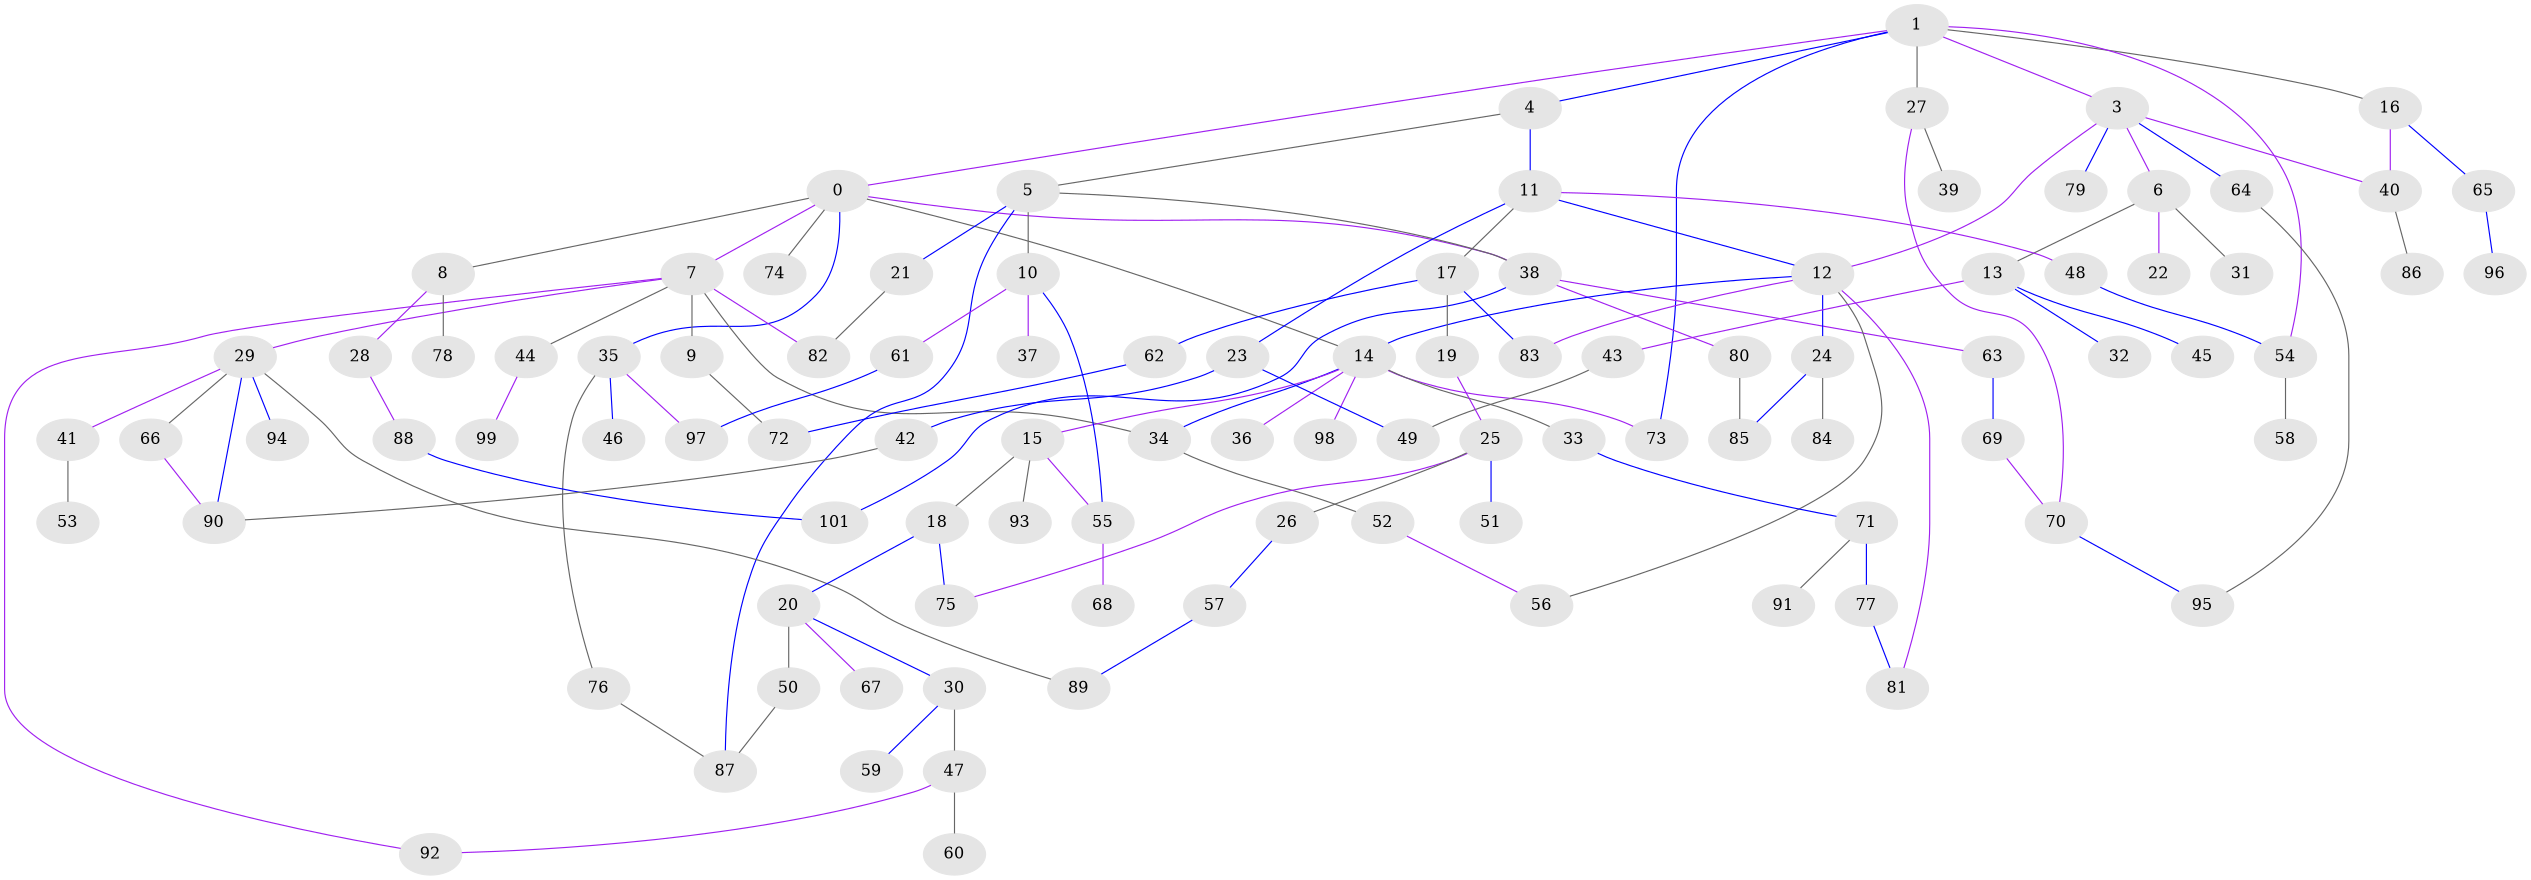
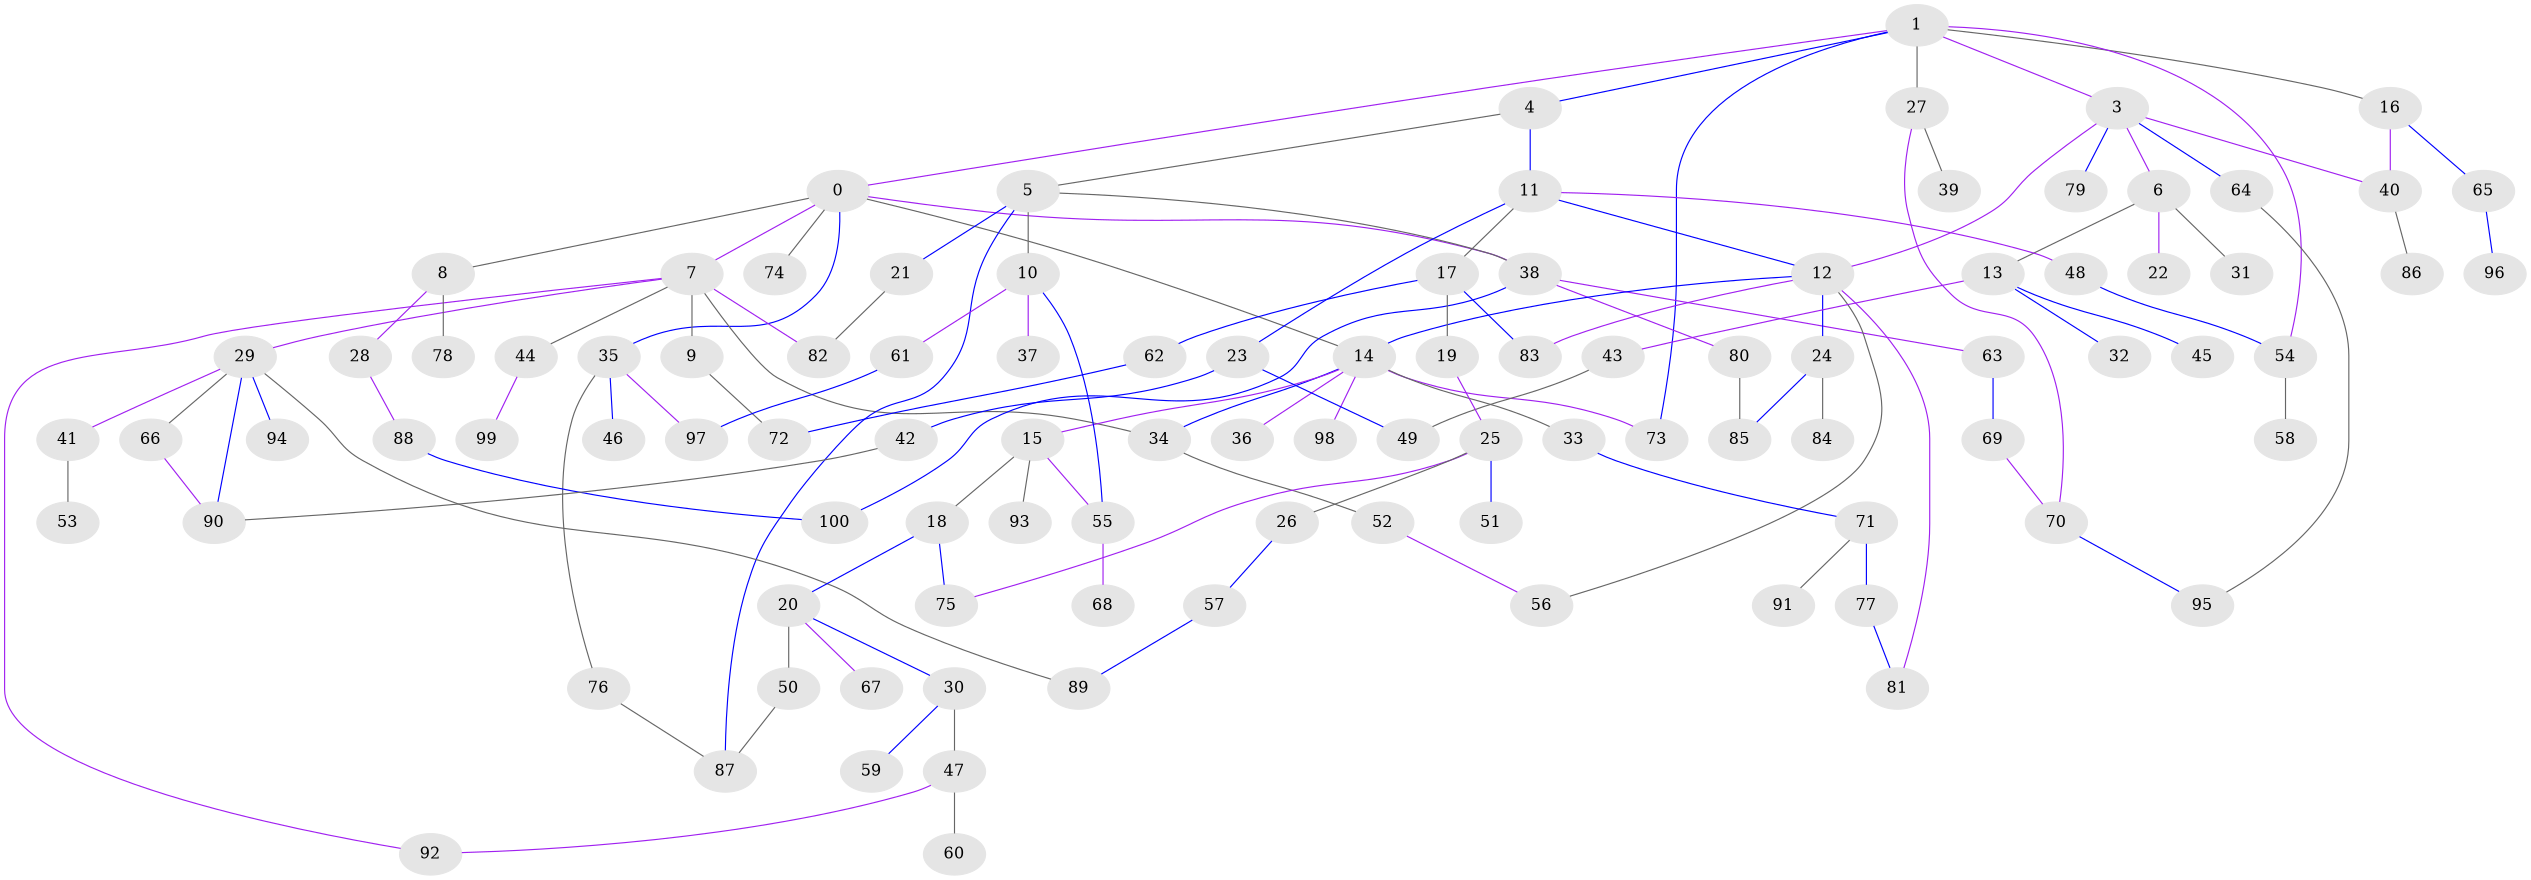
(835, 523) -> (835, 523)
